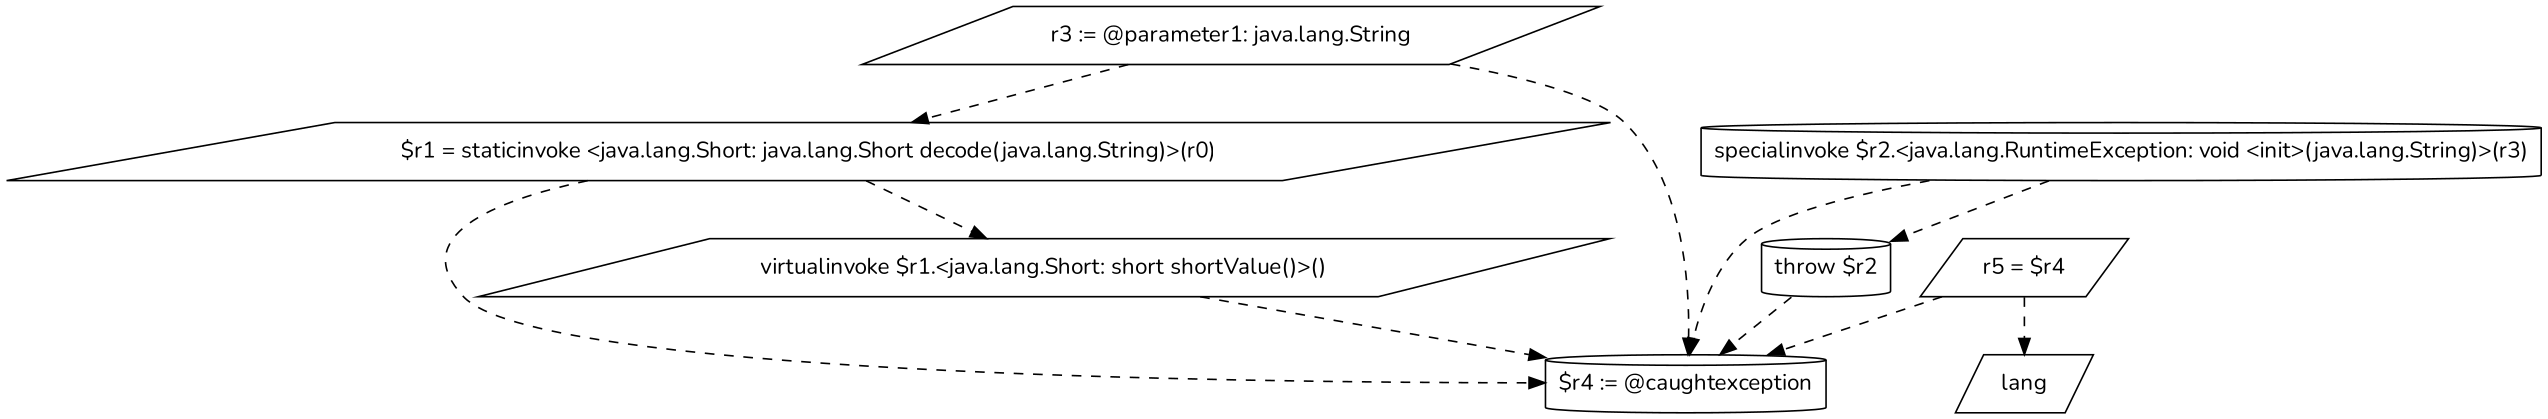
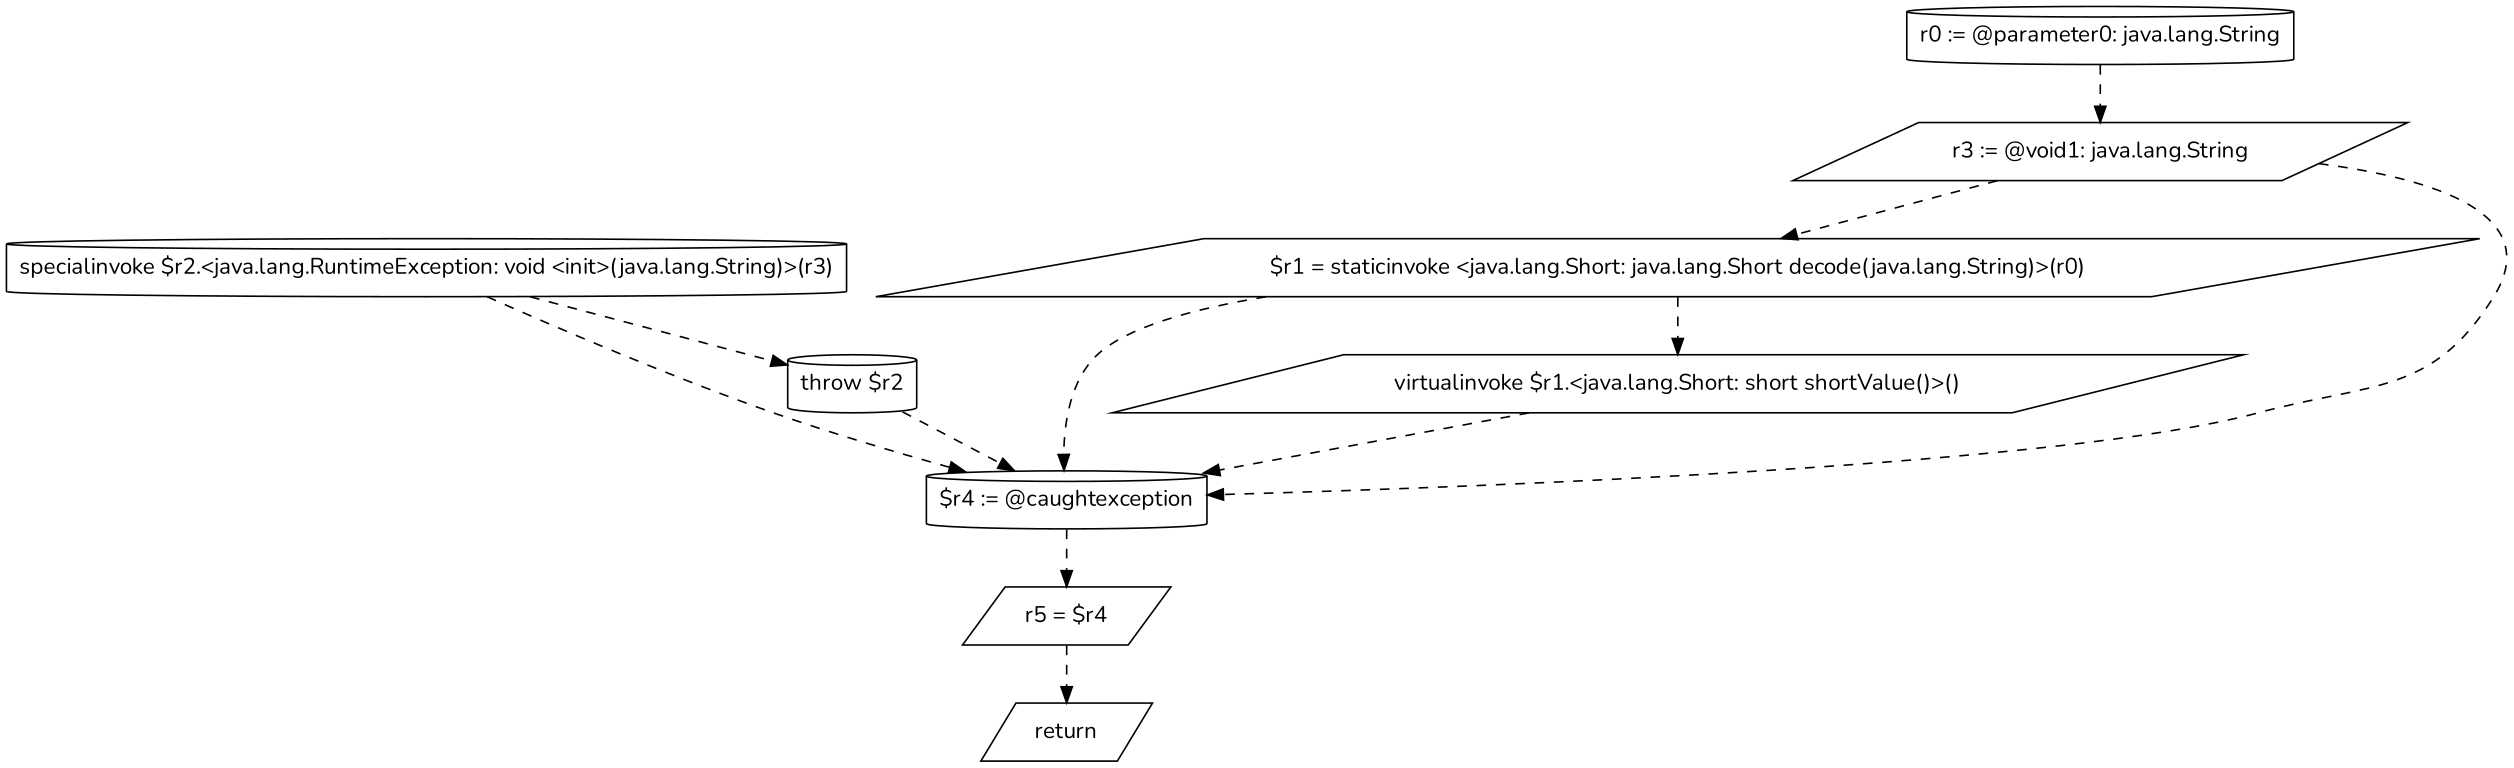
(1231, 35) -> (2100, 152)
none -> (2100, 35)
(1863, 323) -> (1067, 550)
(2024, 384) -> (1067, 732)
